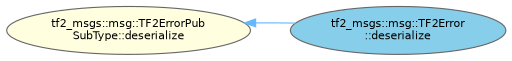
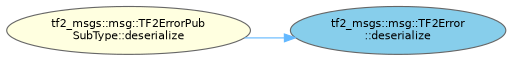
(276, 23) -> (264, 38)
